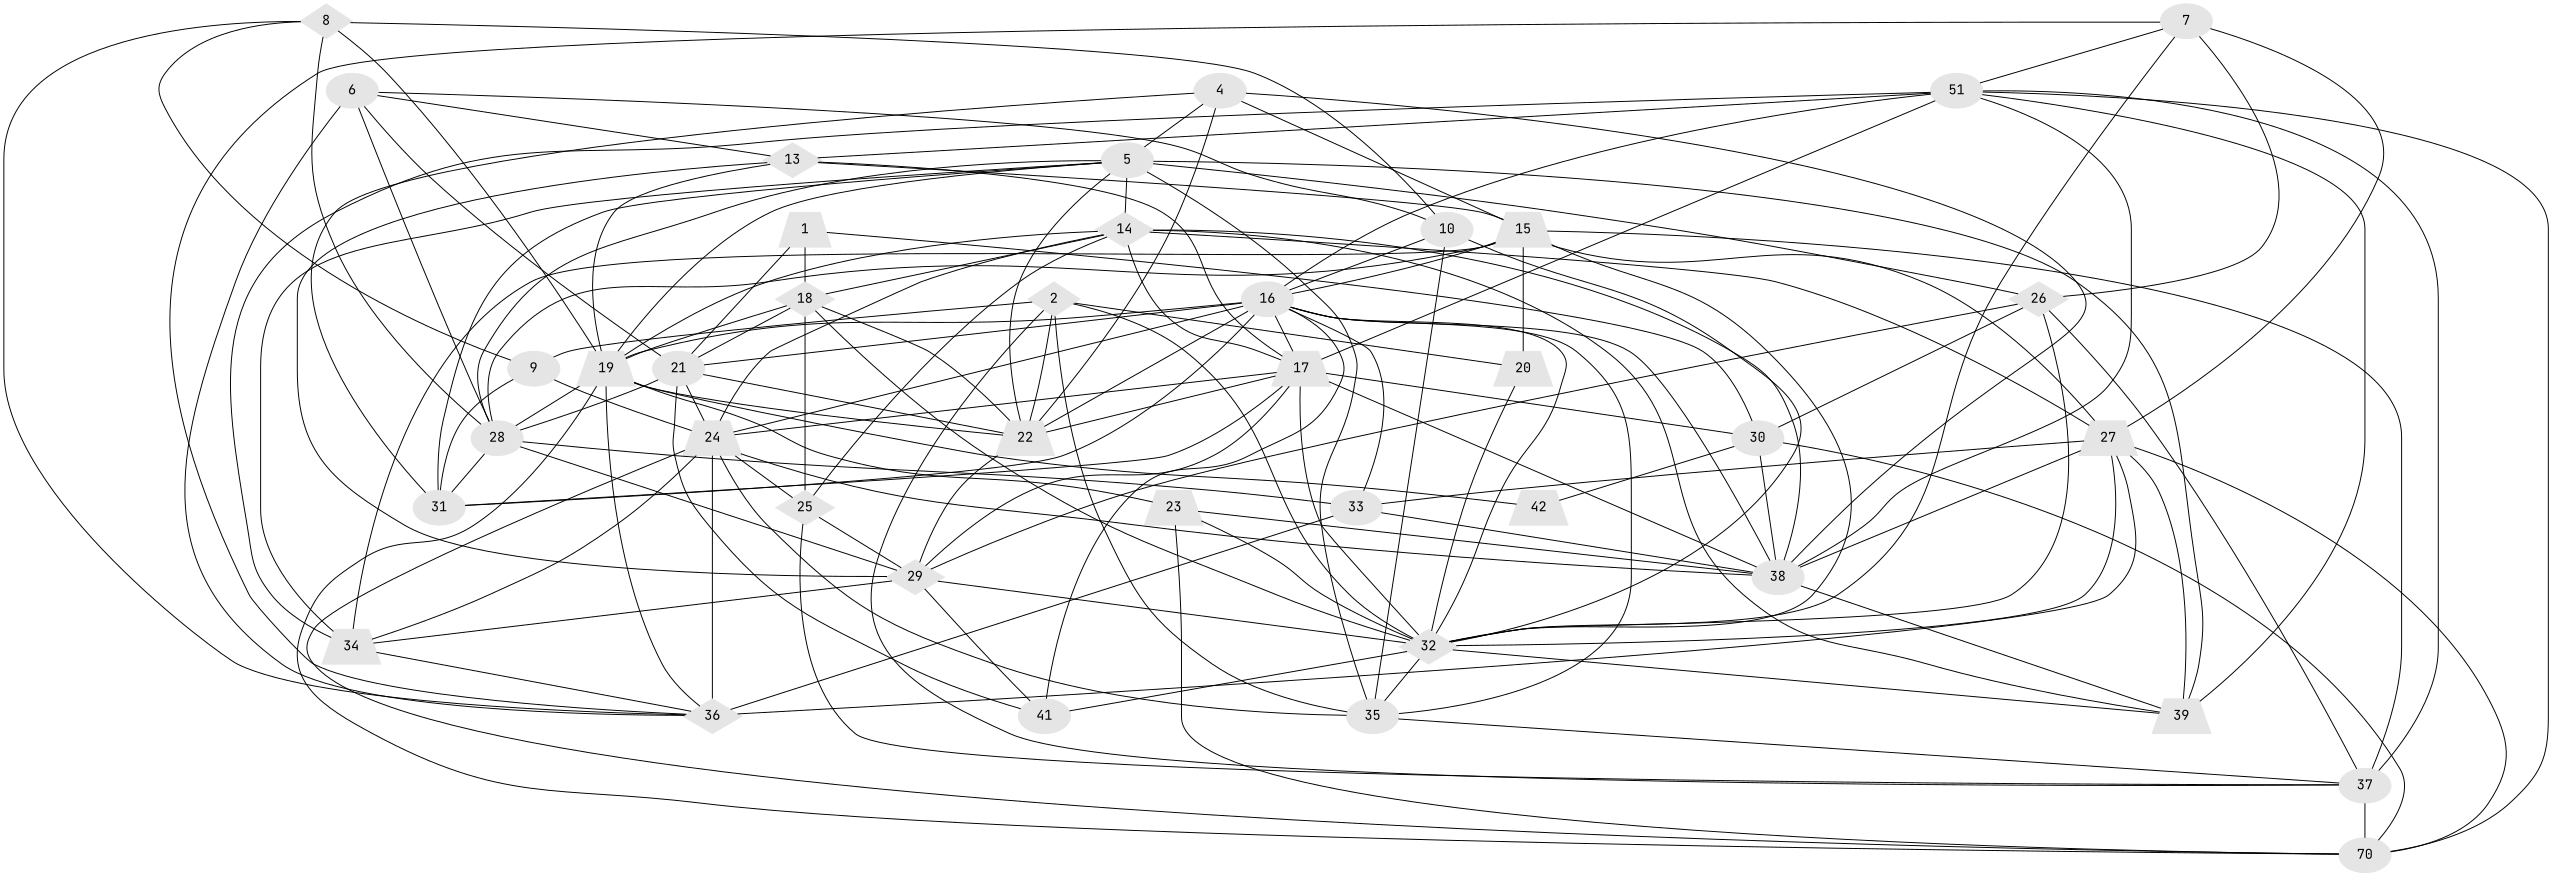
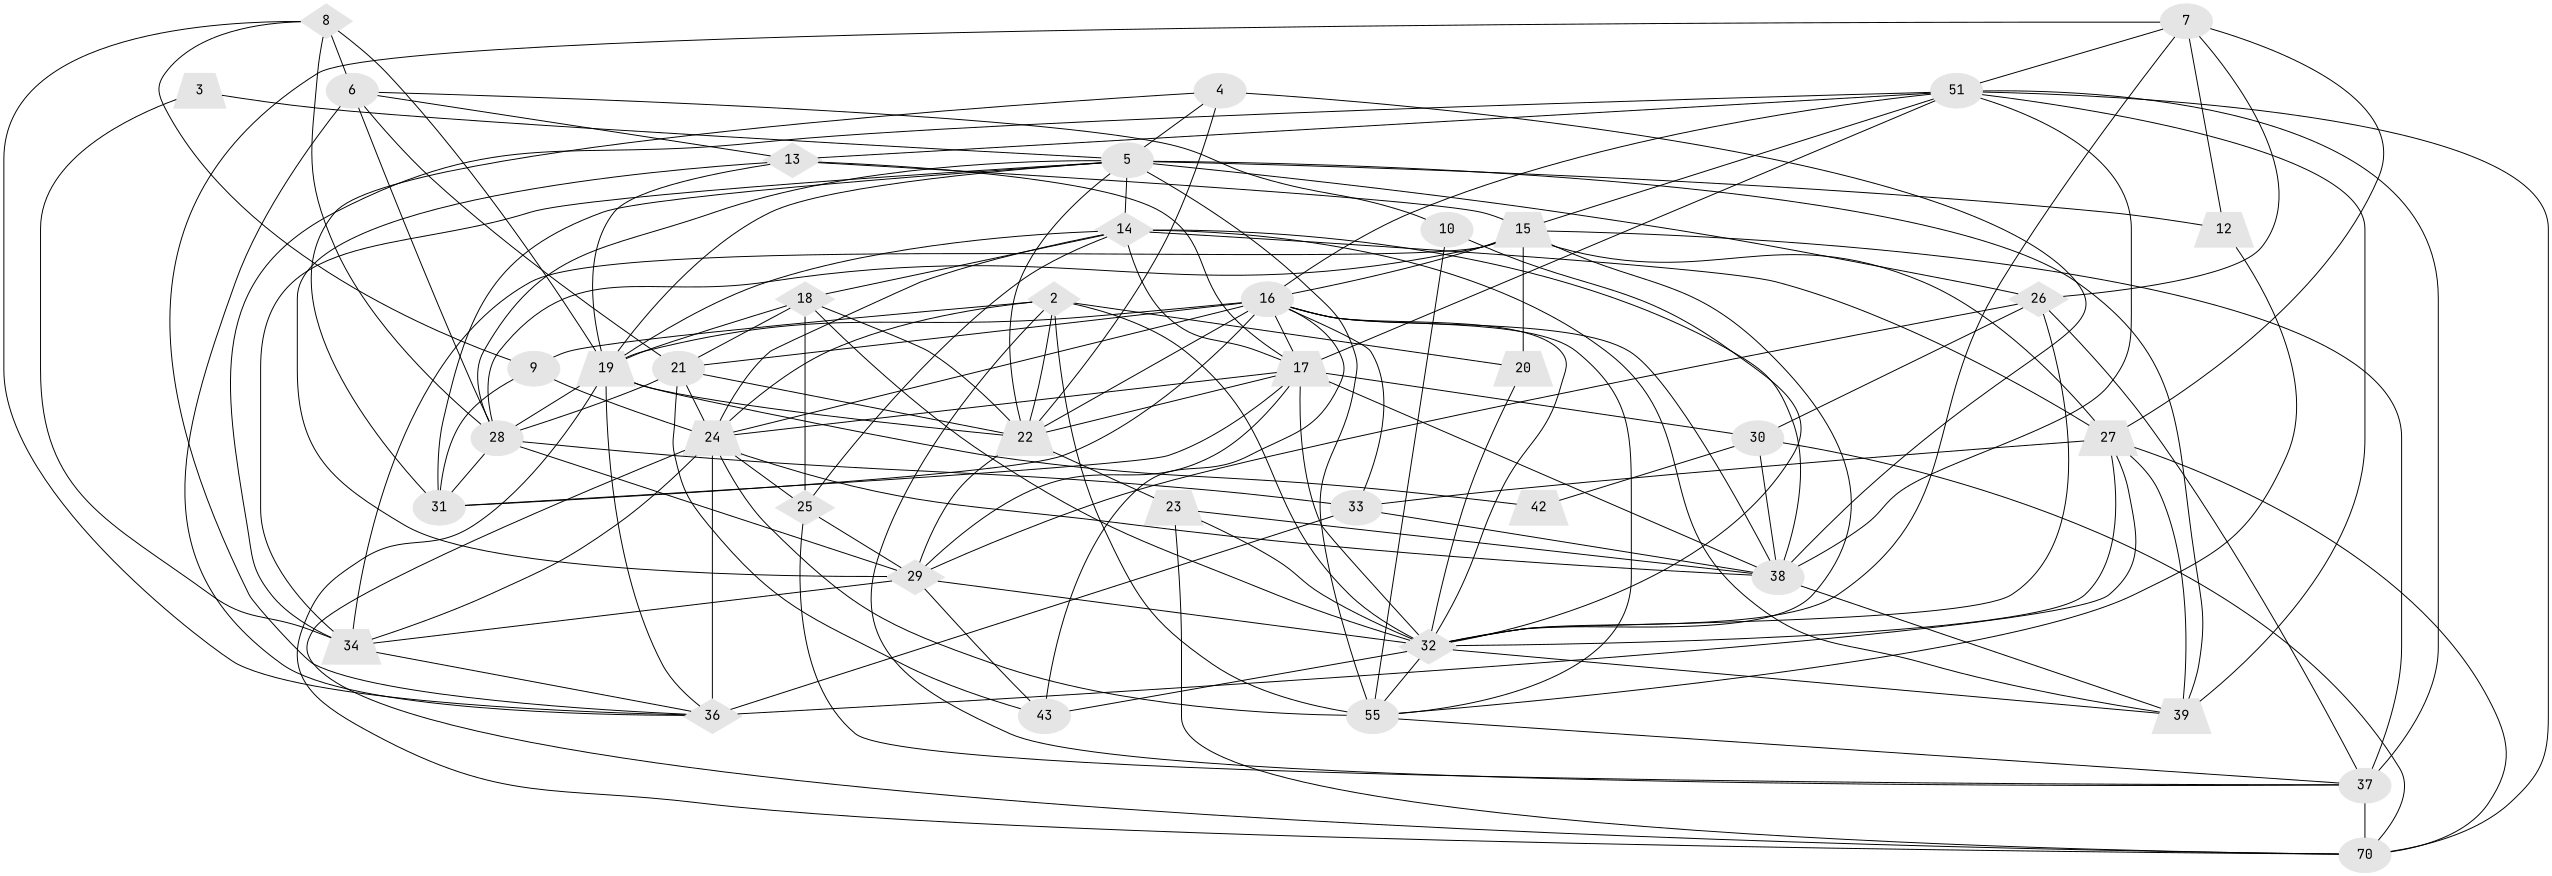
(919, 41) -> (339, 55)
none -> (200, 91)
(1372, 161) -> (1739, 161)
(805, 230) -> none
none -> (2224, 230)
(1367, 261) -> none
none -> (870, 335)
(835, 457) -> (1104, 475)
(1940, 509) -> none
(1044, 716) -> (1044, 716)
(1373, 716) -> (1373, 716)
